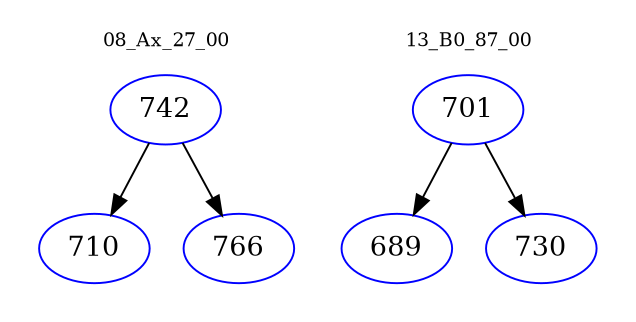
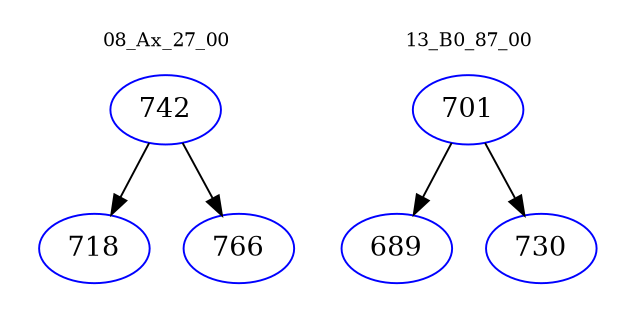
(94, 249) -> (94, 249)
